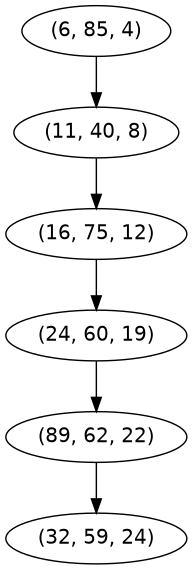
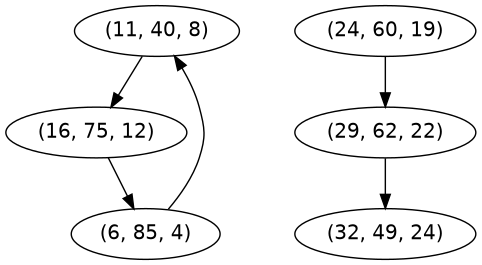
(96, 278) -> (118, 177)
(96, 437) -> (385, 133)
(96, 539) -> (385, 234)
